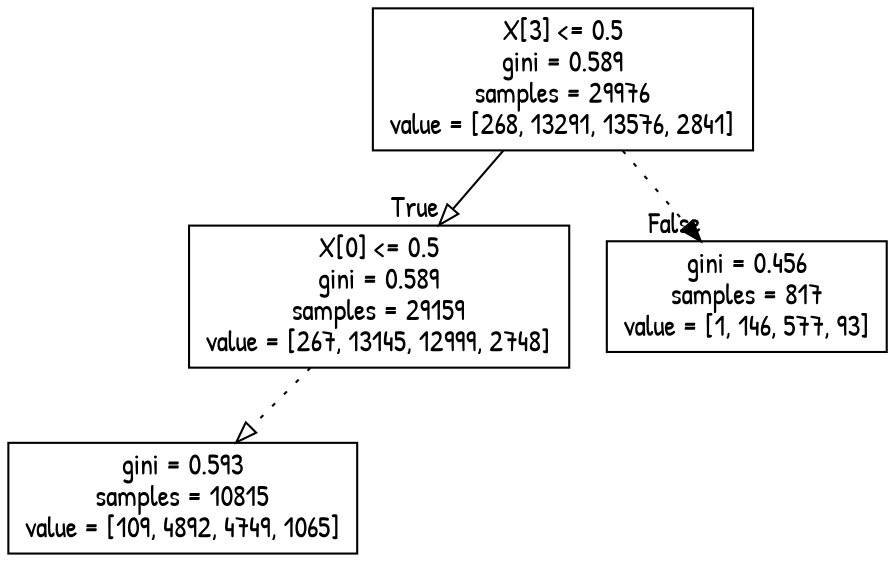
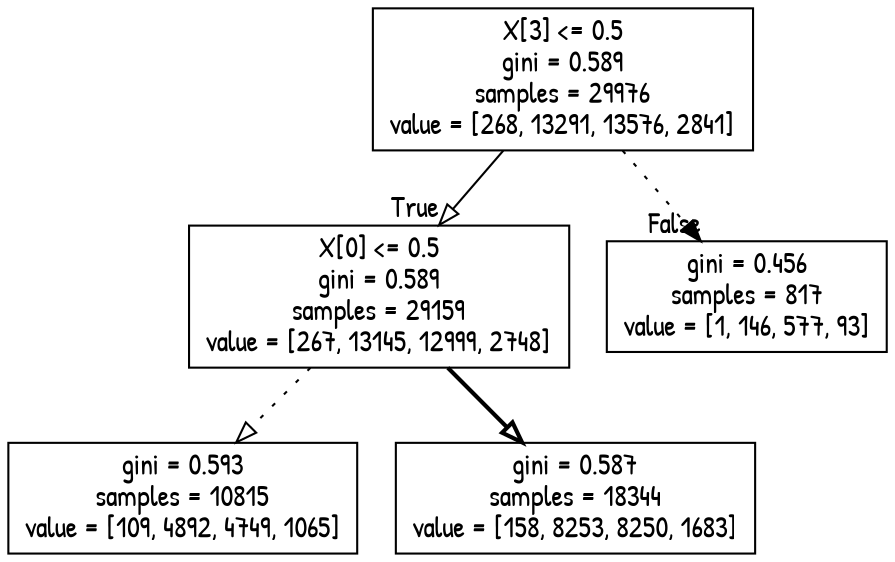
none -> (575, 498)
